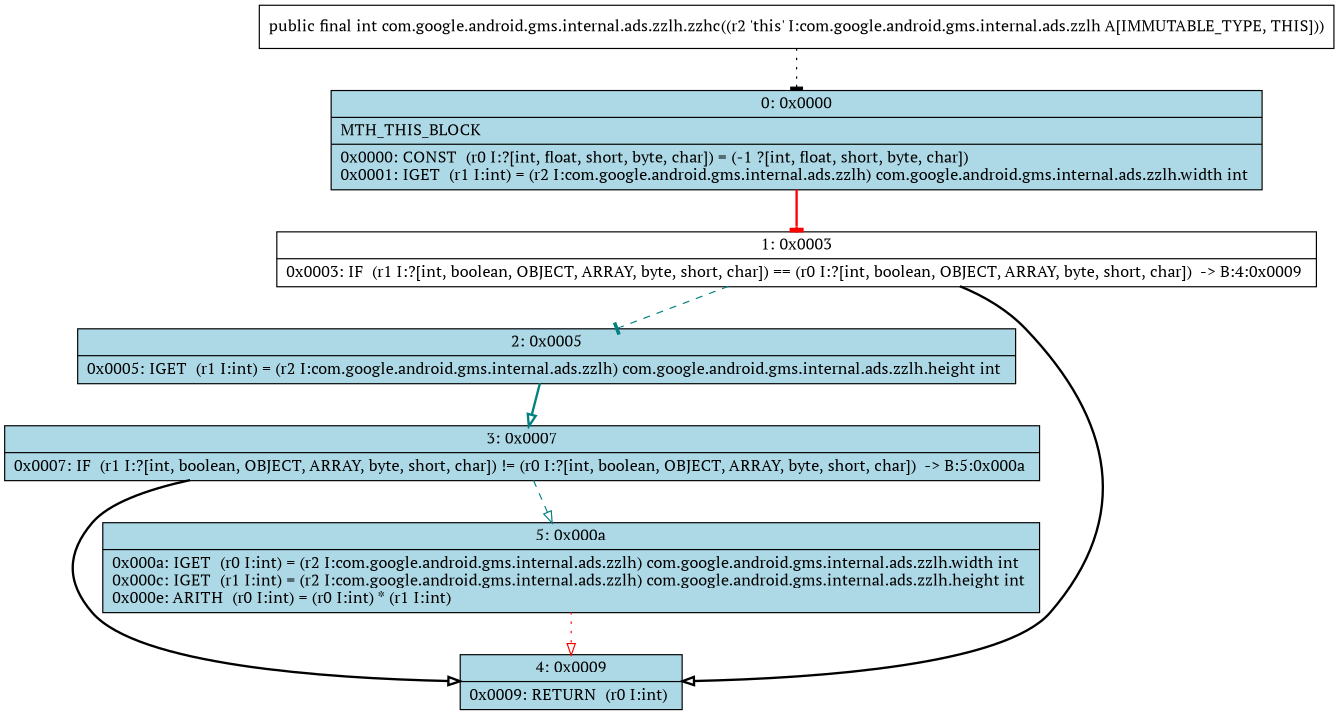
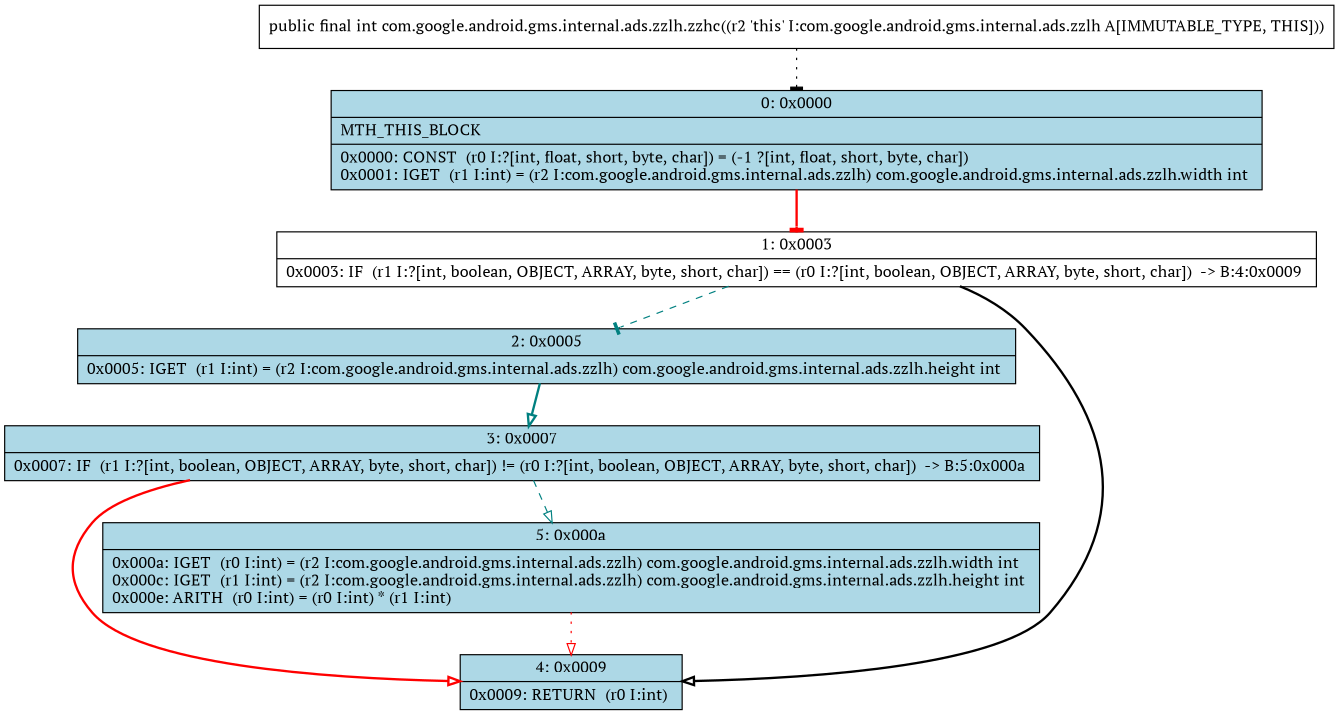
(163, 649) -> (163, 649)
